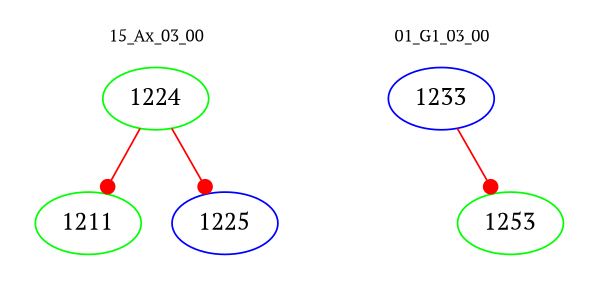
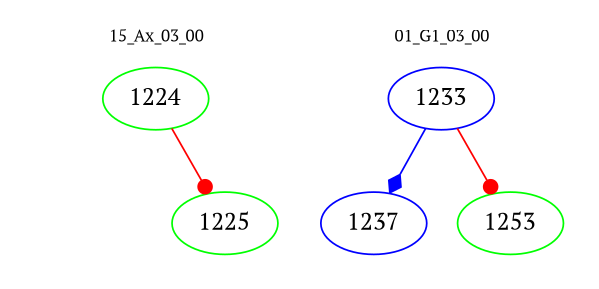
(88, 223) -> none
(225, 223) -> (225, 223)
none -> (374, 223)
